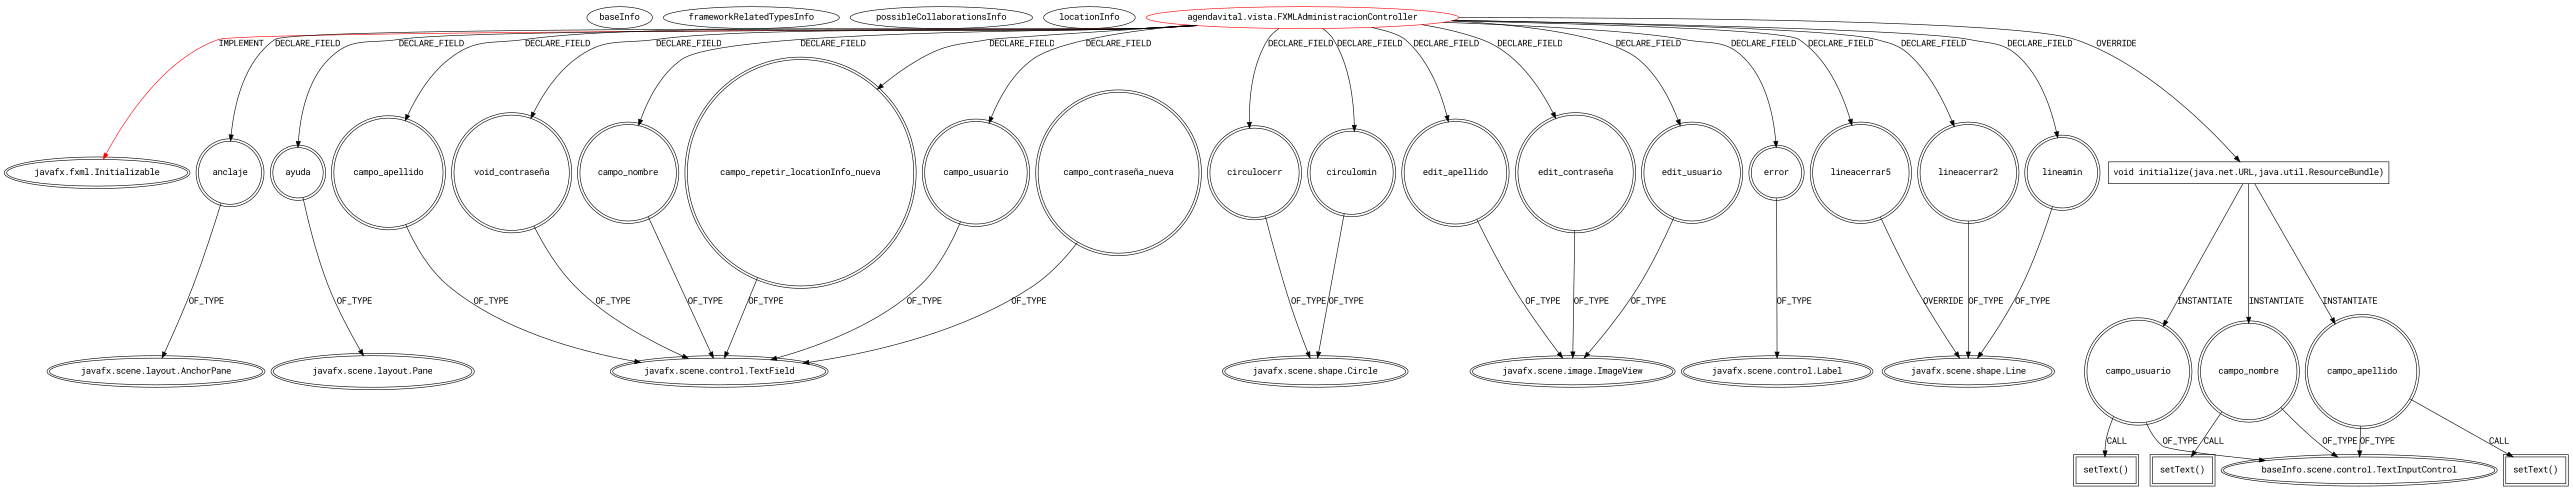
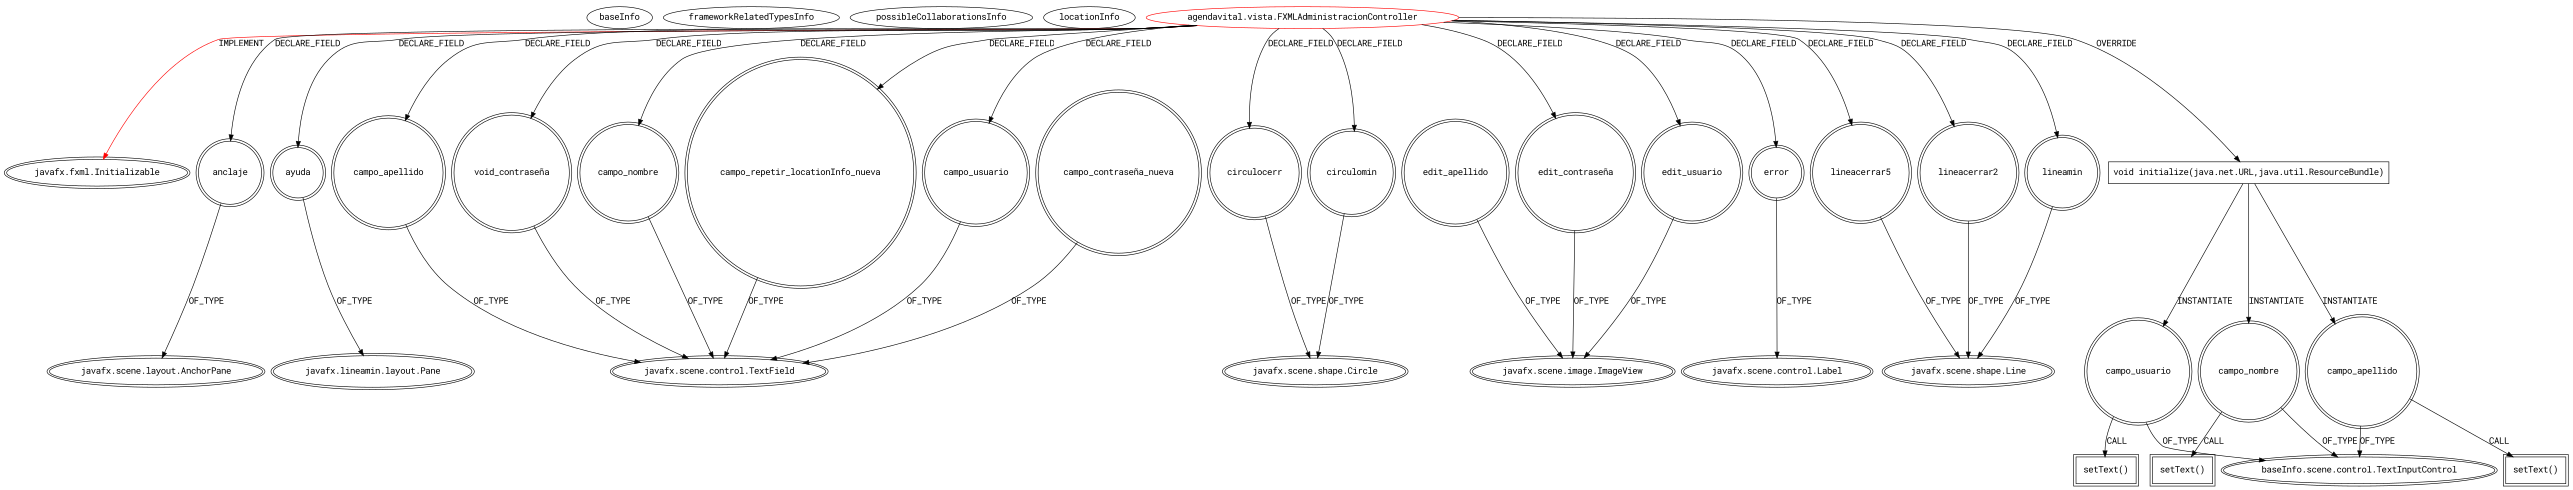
(1422, 59) -> none
(1943, 302) -> (1943, 302)
(373, 371) -> (373, 371)
